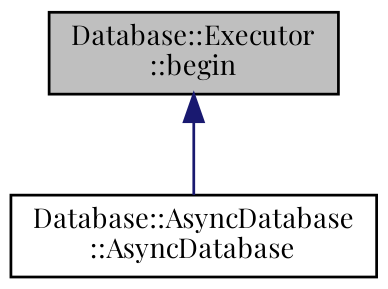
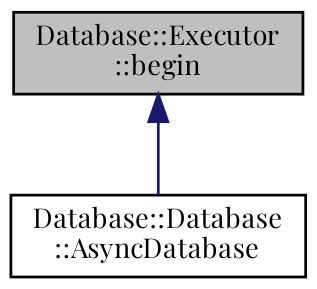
(194, 236) -> (158, 236)
